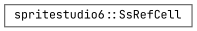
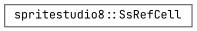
(98, 16) -> (98, 16)
